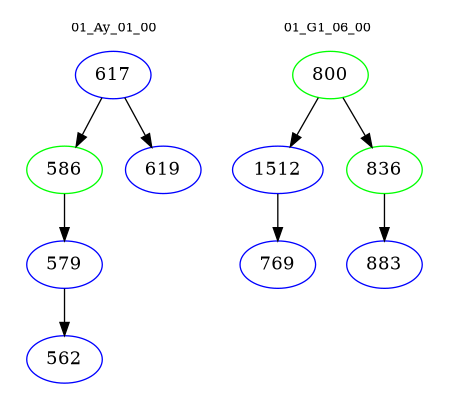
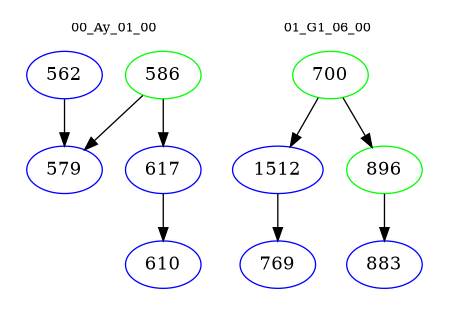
(114, 28) -> (114, 28)
(330, 75) -> (330, 75)
(92, 116) -> (163, 116)
(163, 170) -> (163, 265)
(384, 170) -> (384, 170)
(65, 306) -> (65, 116)
